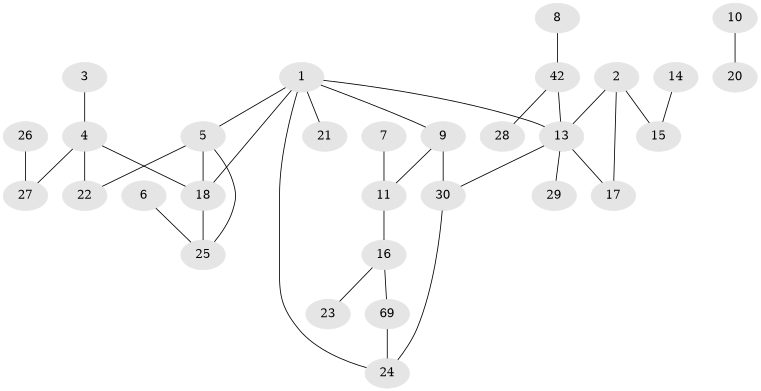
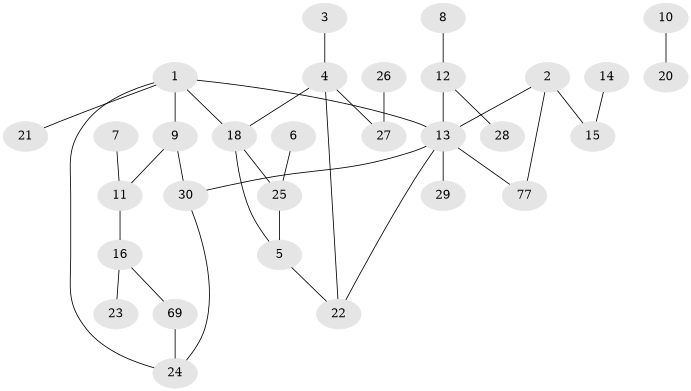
(557, 77) -> (443, 77)
(252, 107) -> none
(613, 196) -> (525, 196)
none -> (388, 224)
